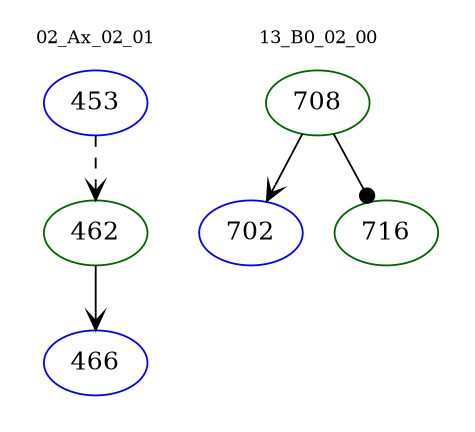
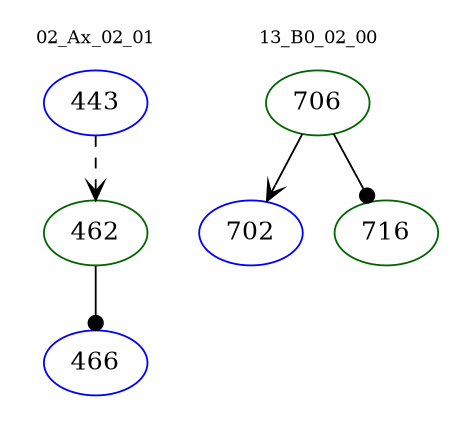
(96, 103) -> (96, 103)
(318, 103) -> (318, 103)
(96, 289) -> (96, 291)
